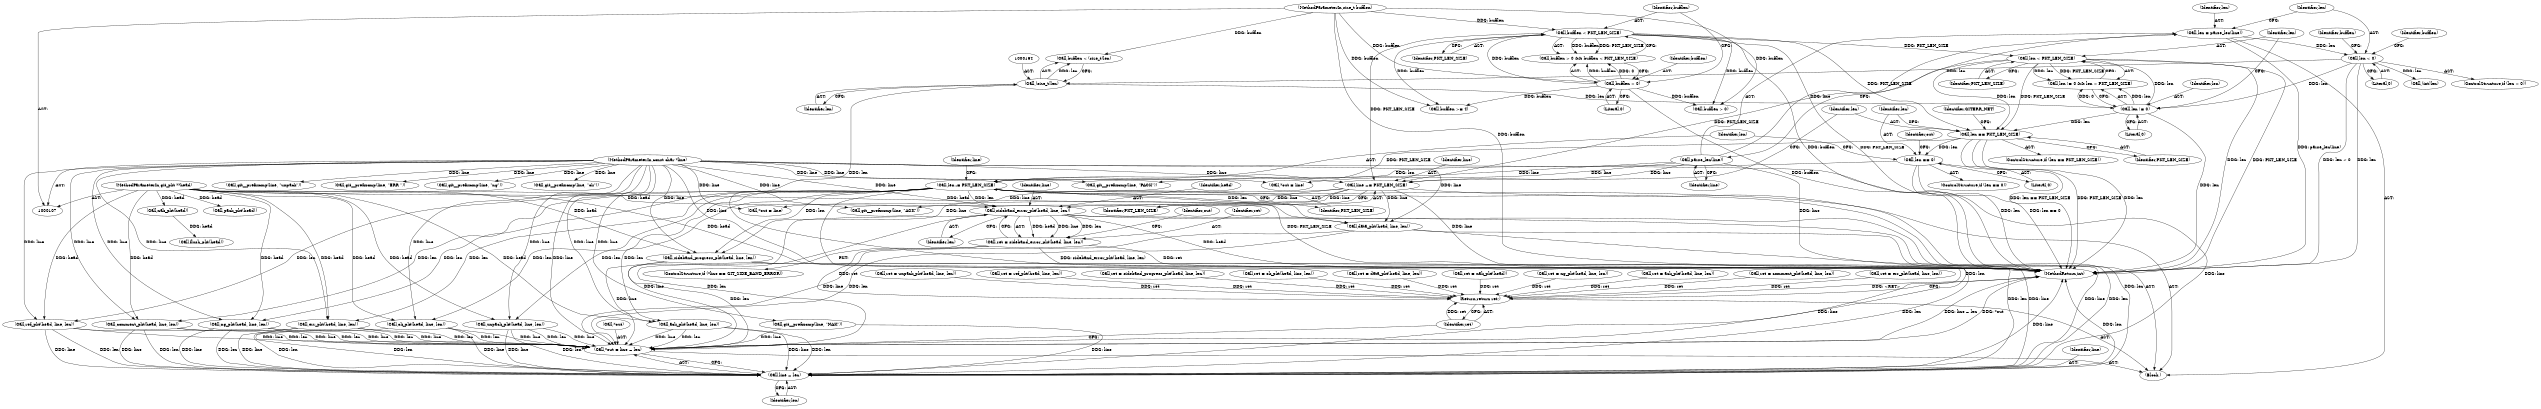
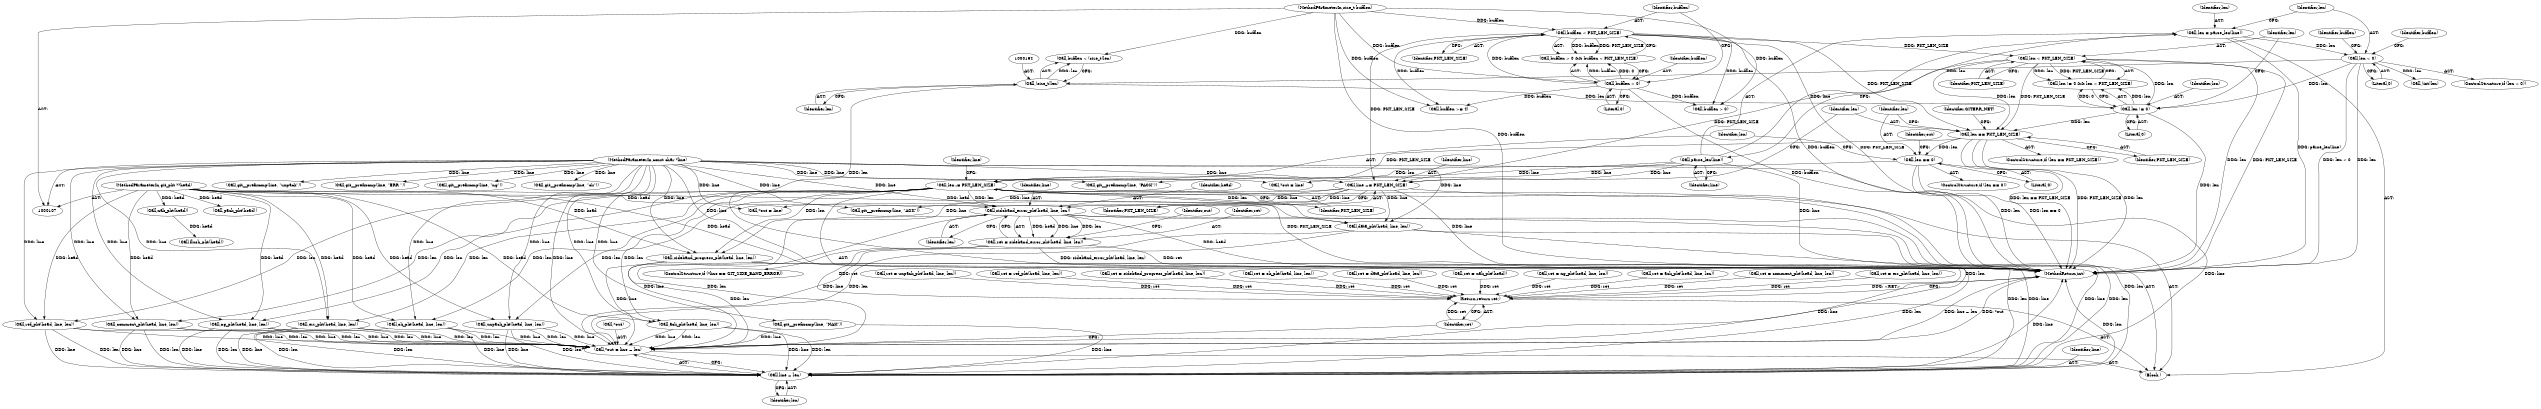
(844, 258) -> (844, 258)
